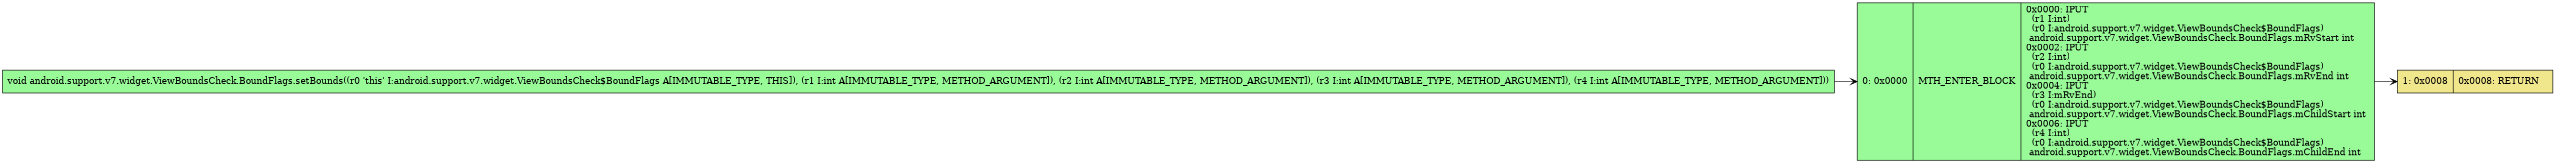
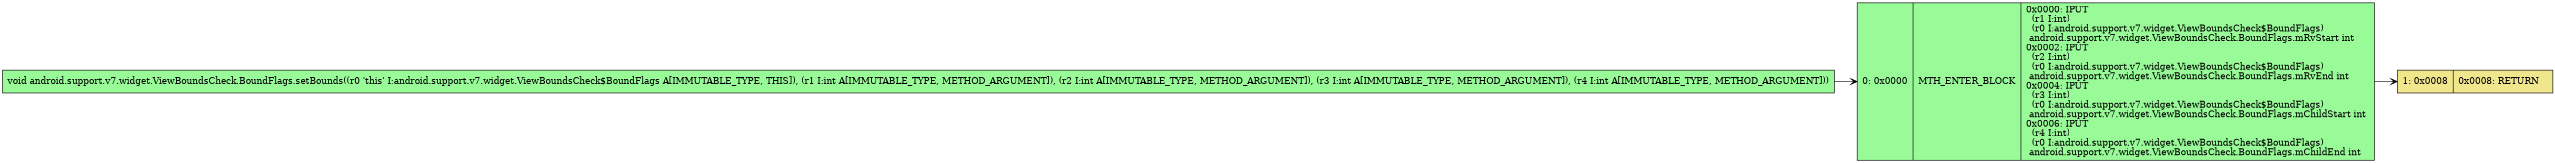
(2061, 96) -> (2048, 96)
